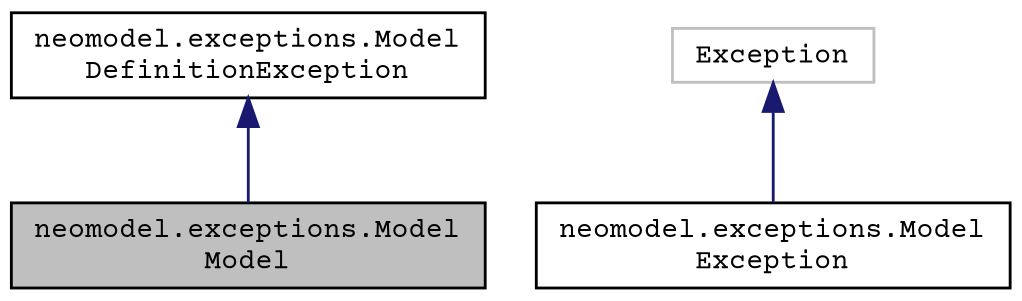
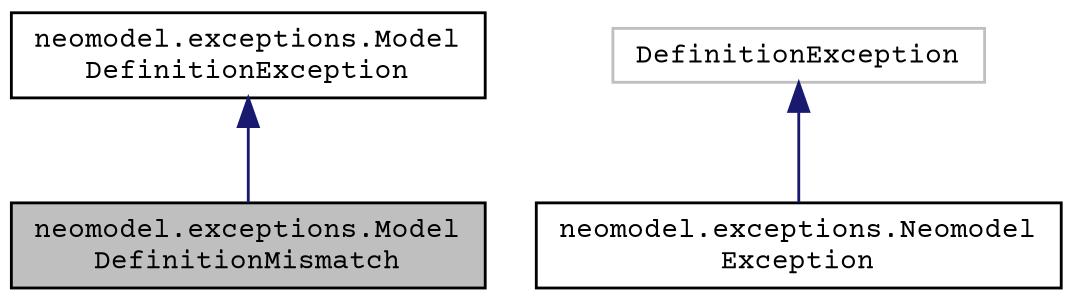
(773, 55) -> (799, 55)
(248, 245) -> (248, 245)
(773, 245) -> (799, 245)
